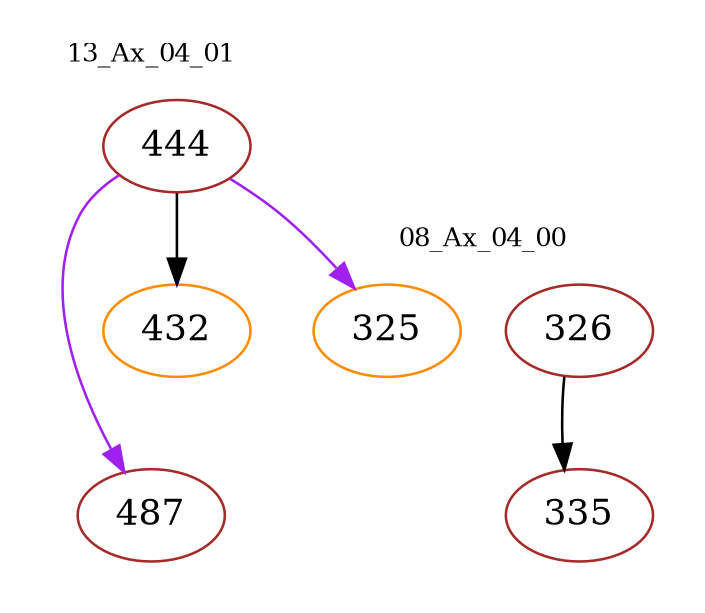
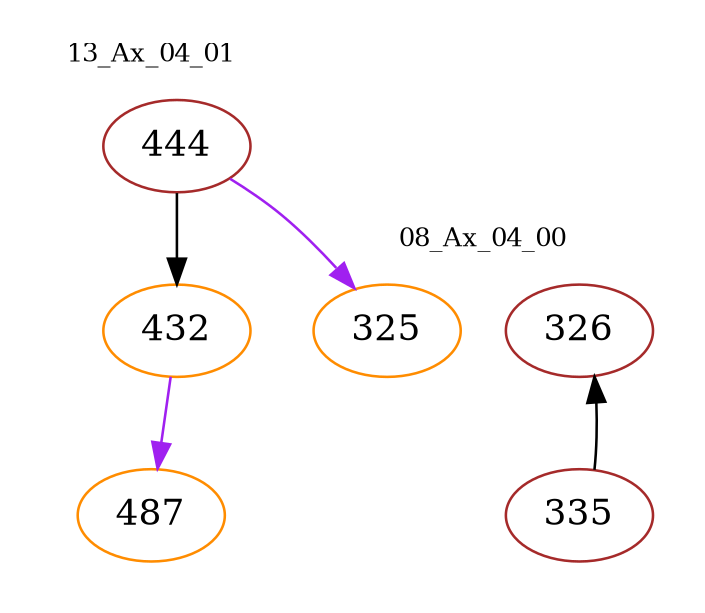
(63, 307) -> (166, 410)
(562, 410) -> (597, 436)
(151, 515) -> (151, 515)
